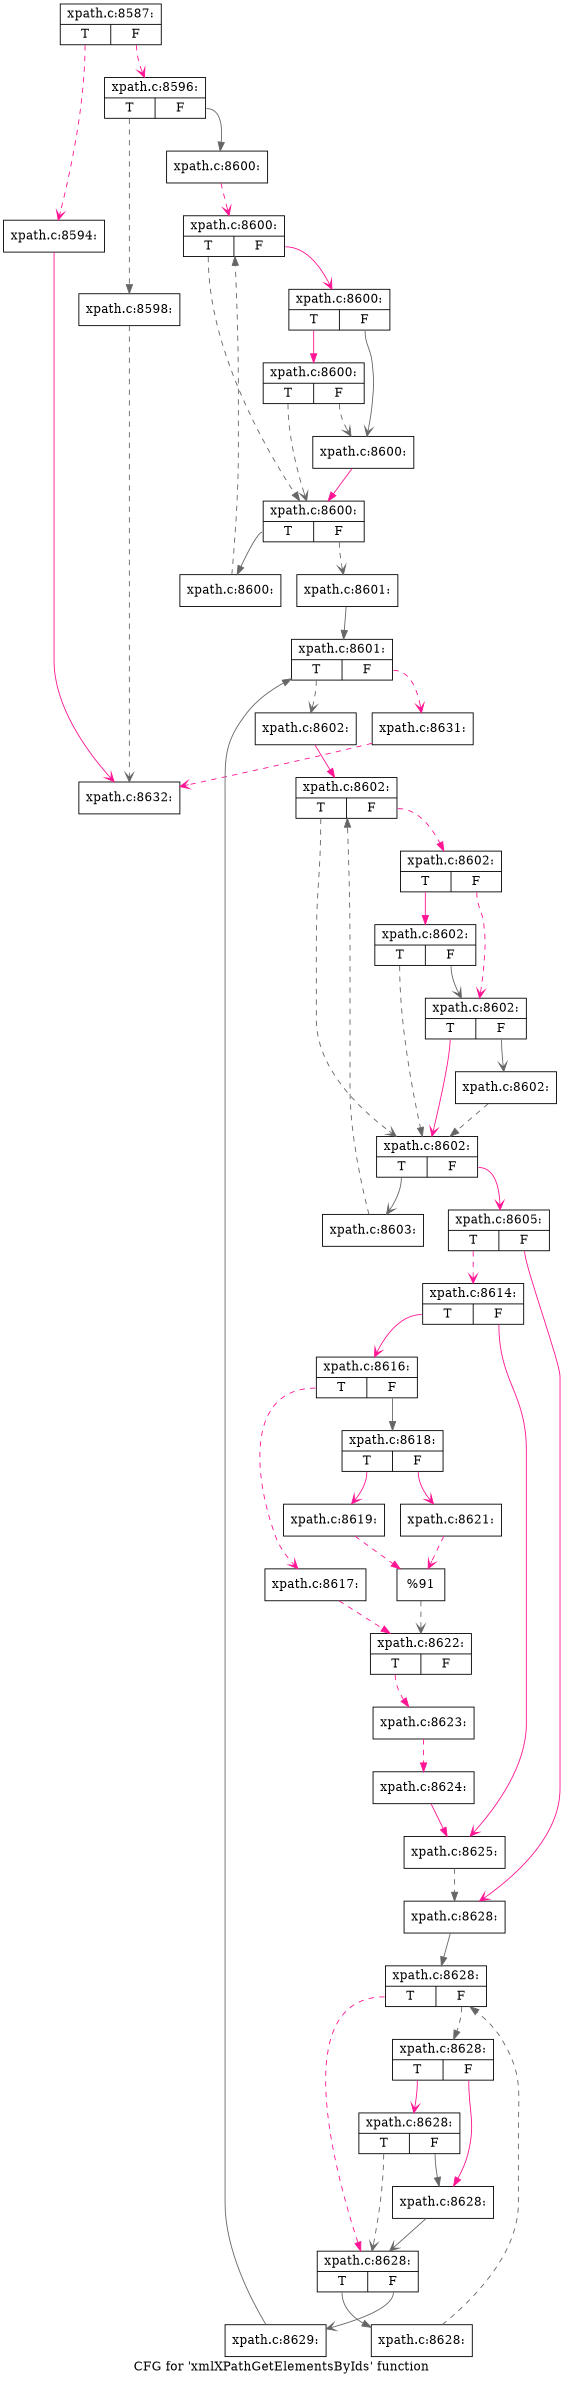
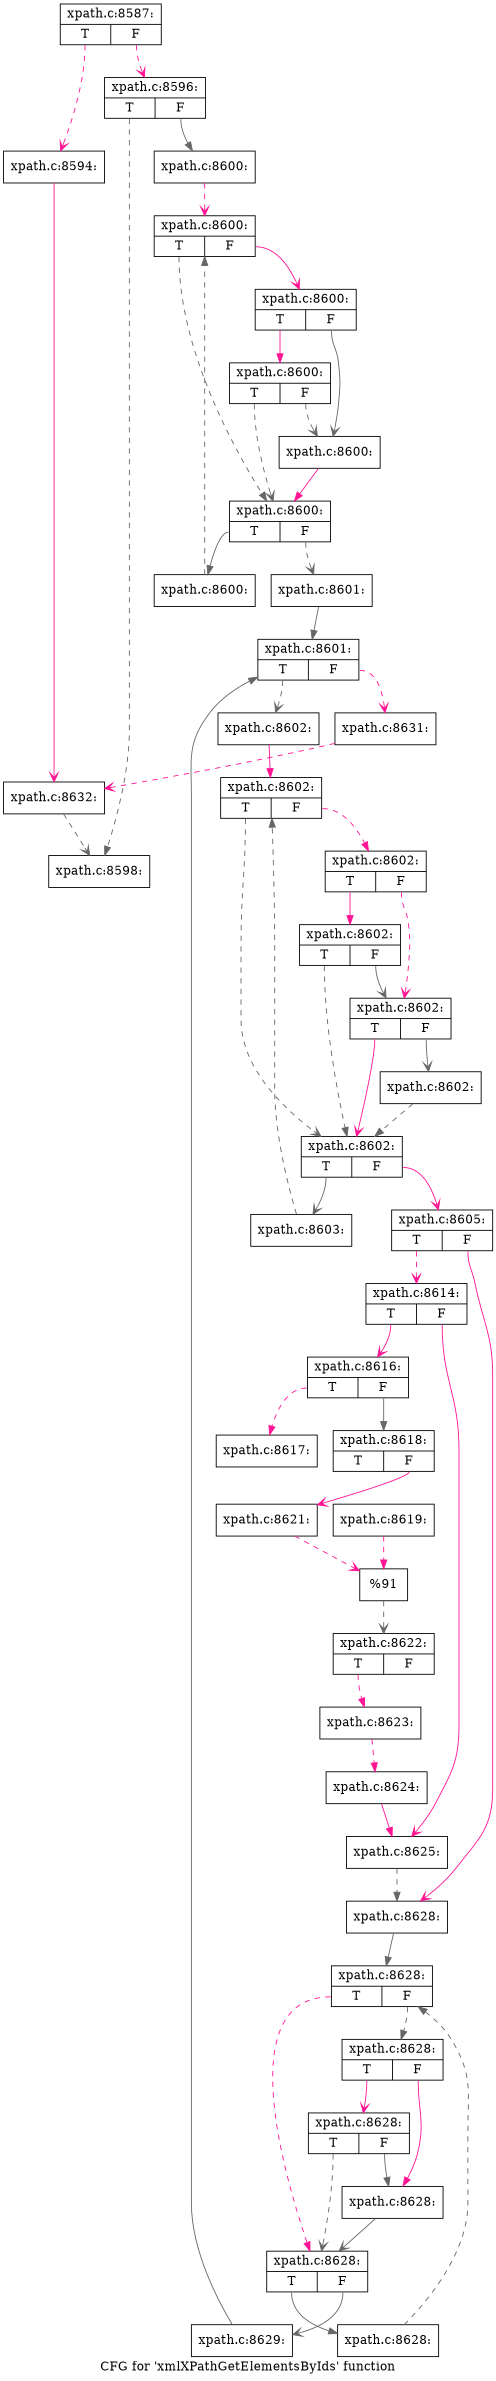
(129, 549) -> (74, 831)
(260, 1463) -> (284, 1401)
(364, 1485) -> none
(361, 1615) -> none
